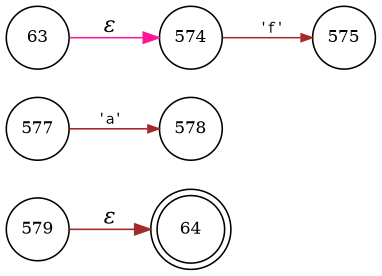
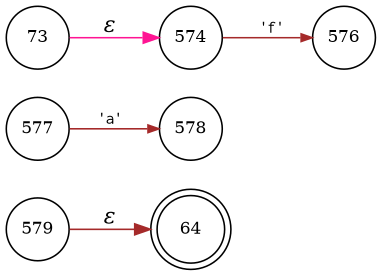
(38, 38) -> (38, 38)
(344, 38) -> (344, 38)
